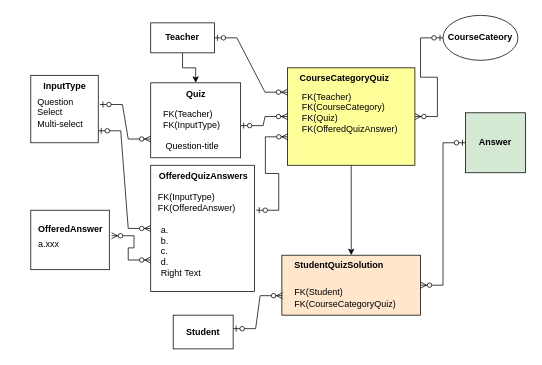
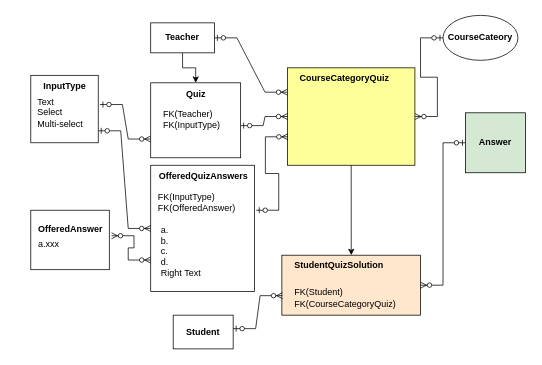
(64, 113) -> (64, 113)
(356, 113) -> none
(192, 147) -> none
